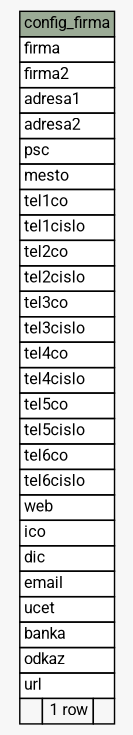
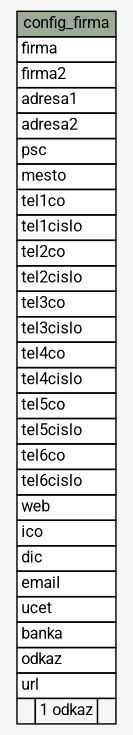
(69, 710) -> (66, 710)
